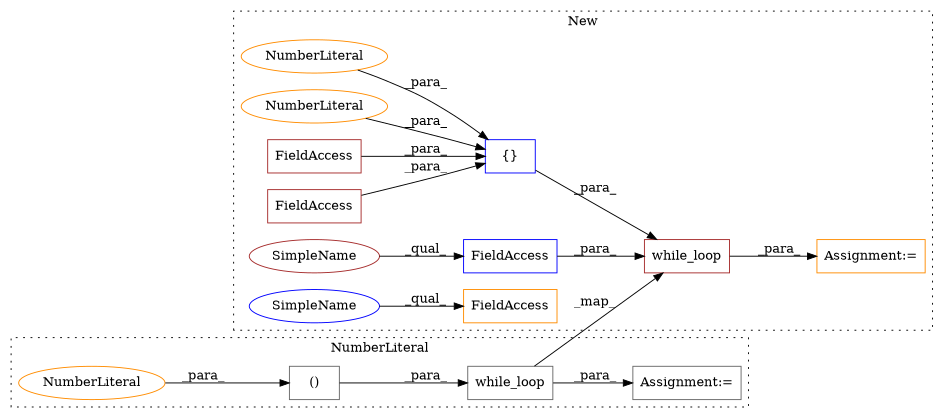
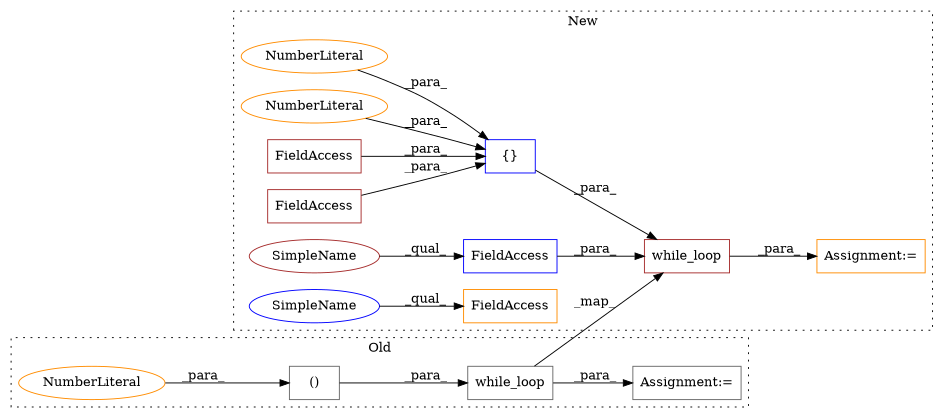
(380, 348) -> (380, 348)
